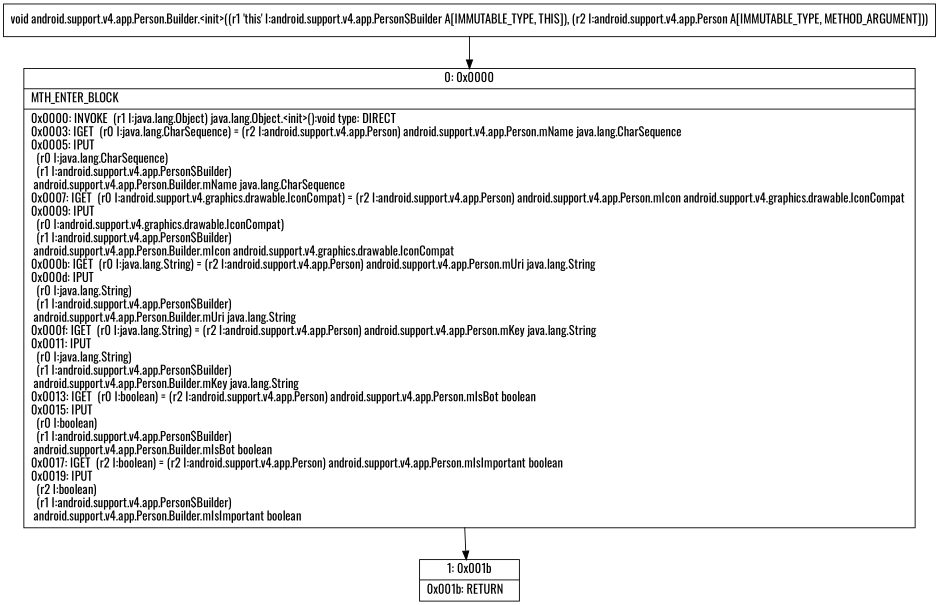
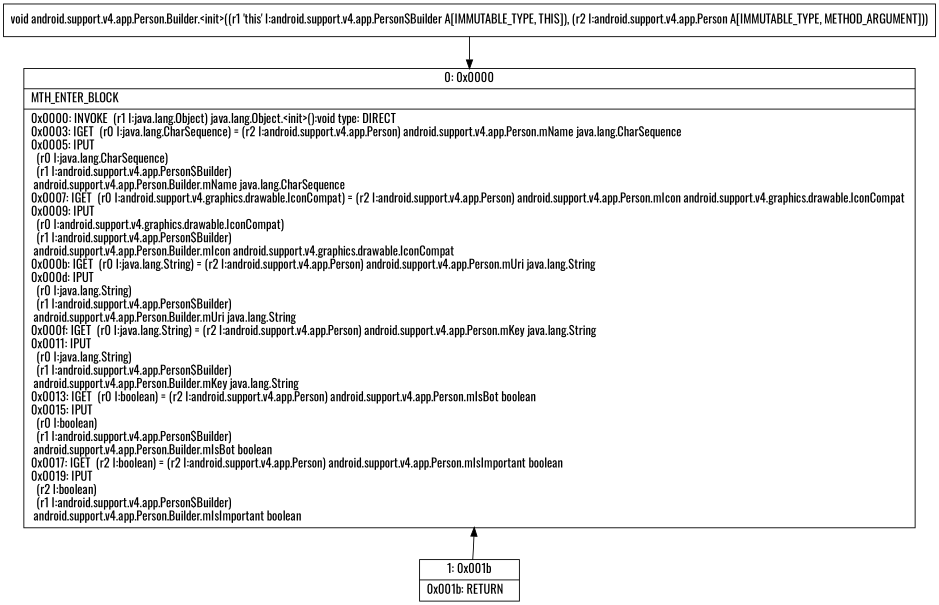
(465, 539) -> (473, 548)
